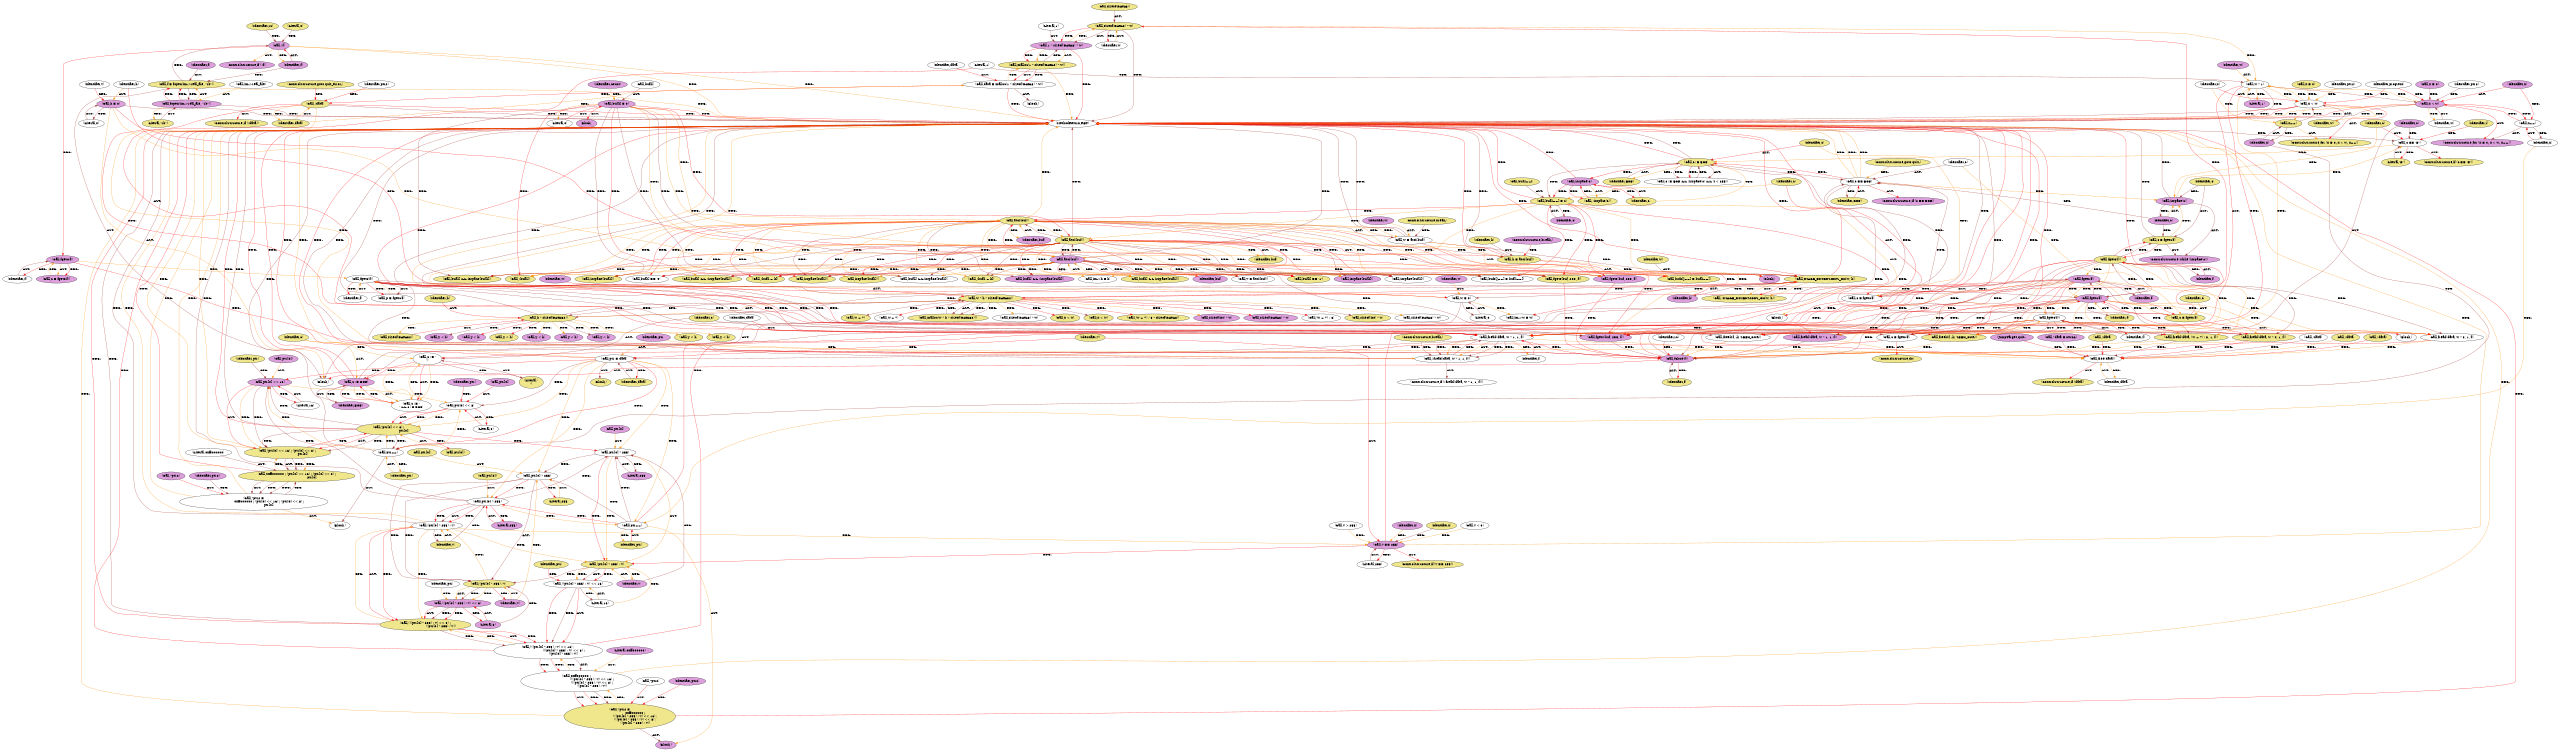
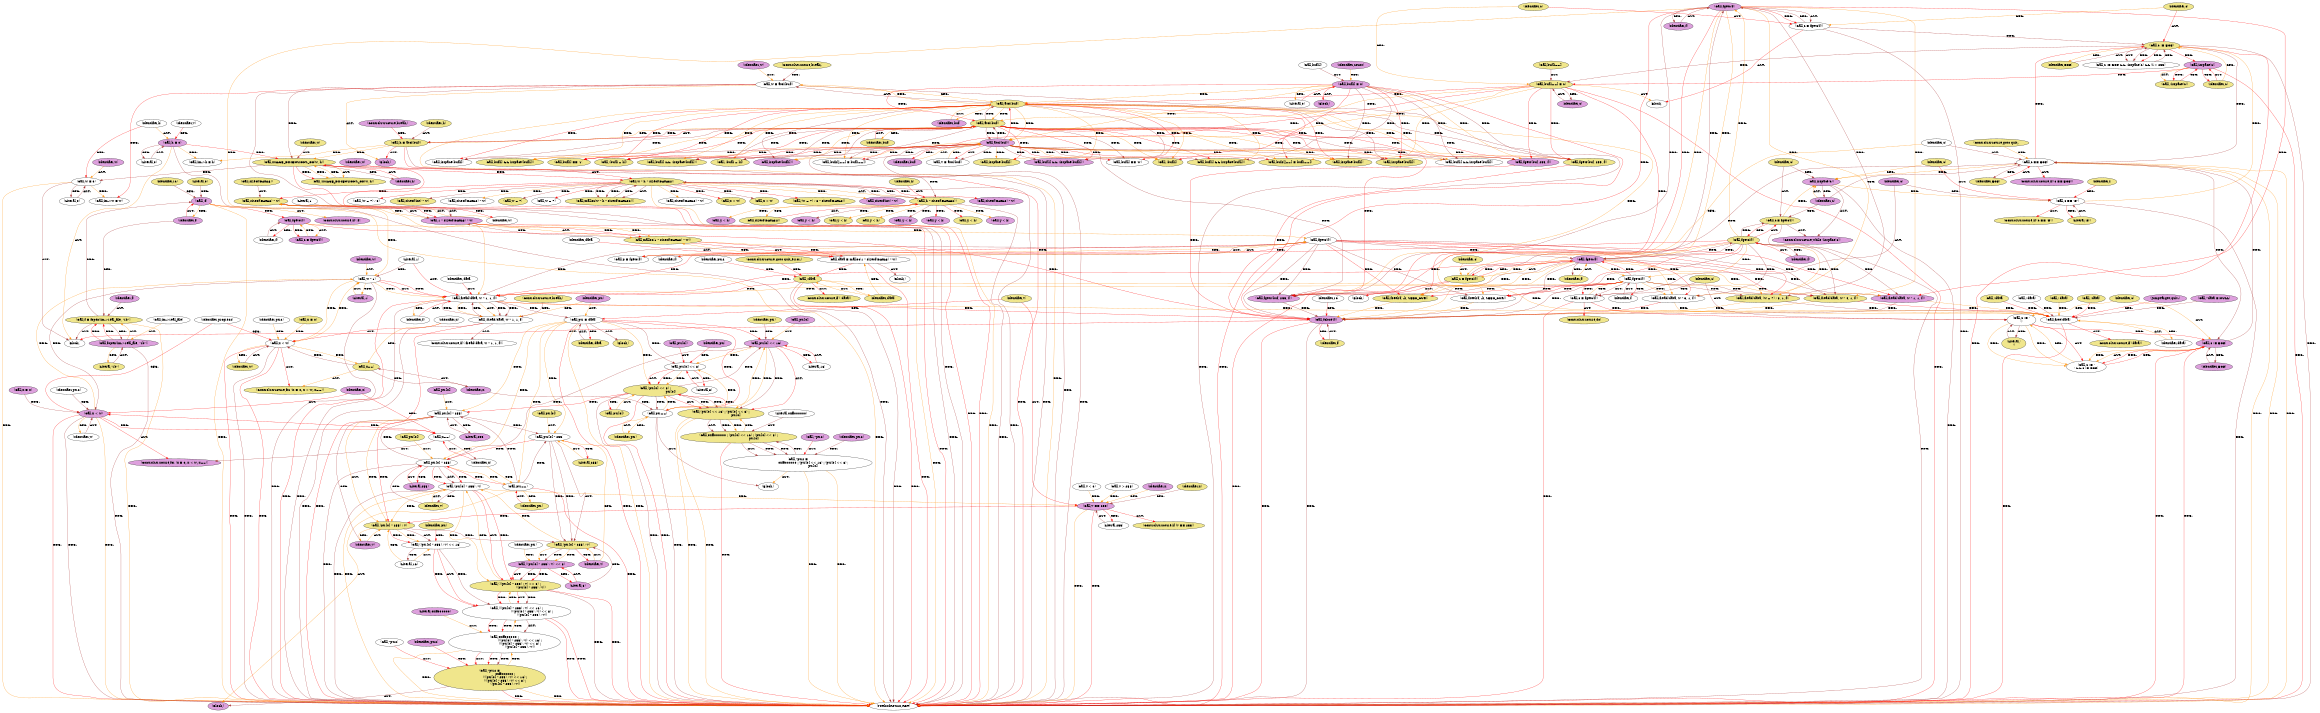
(1744, 126) -> (2166, 695)
